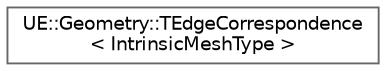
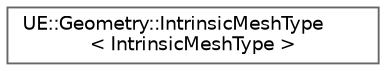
(193, 35) -> (193, 35)
